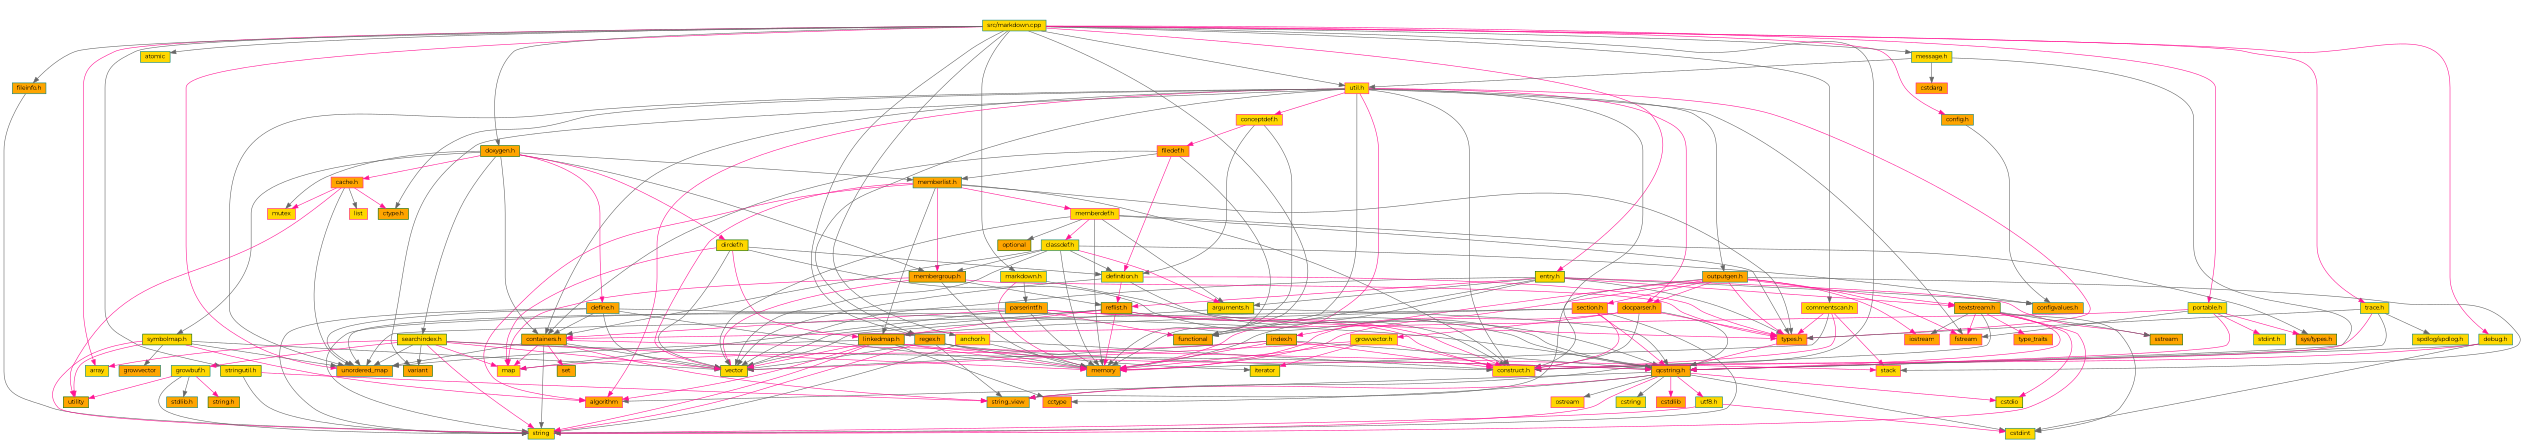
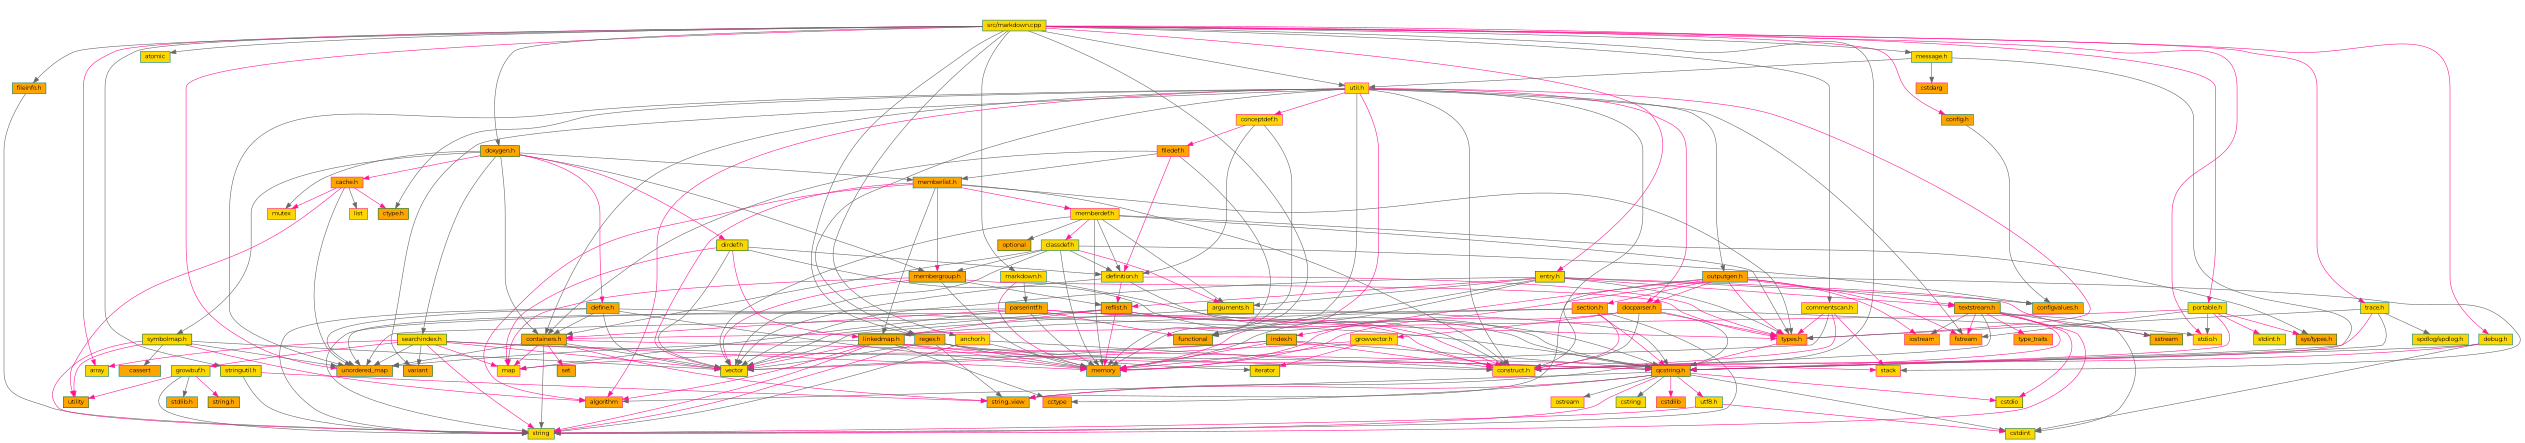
none -> (1107, 243)
none -> (2207, 339)
(140, 371) -> (140, 371)
